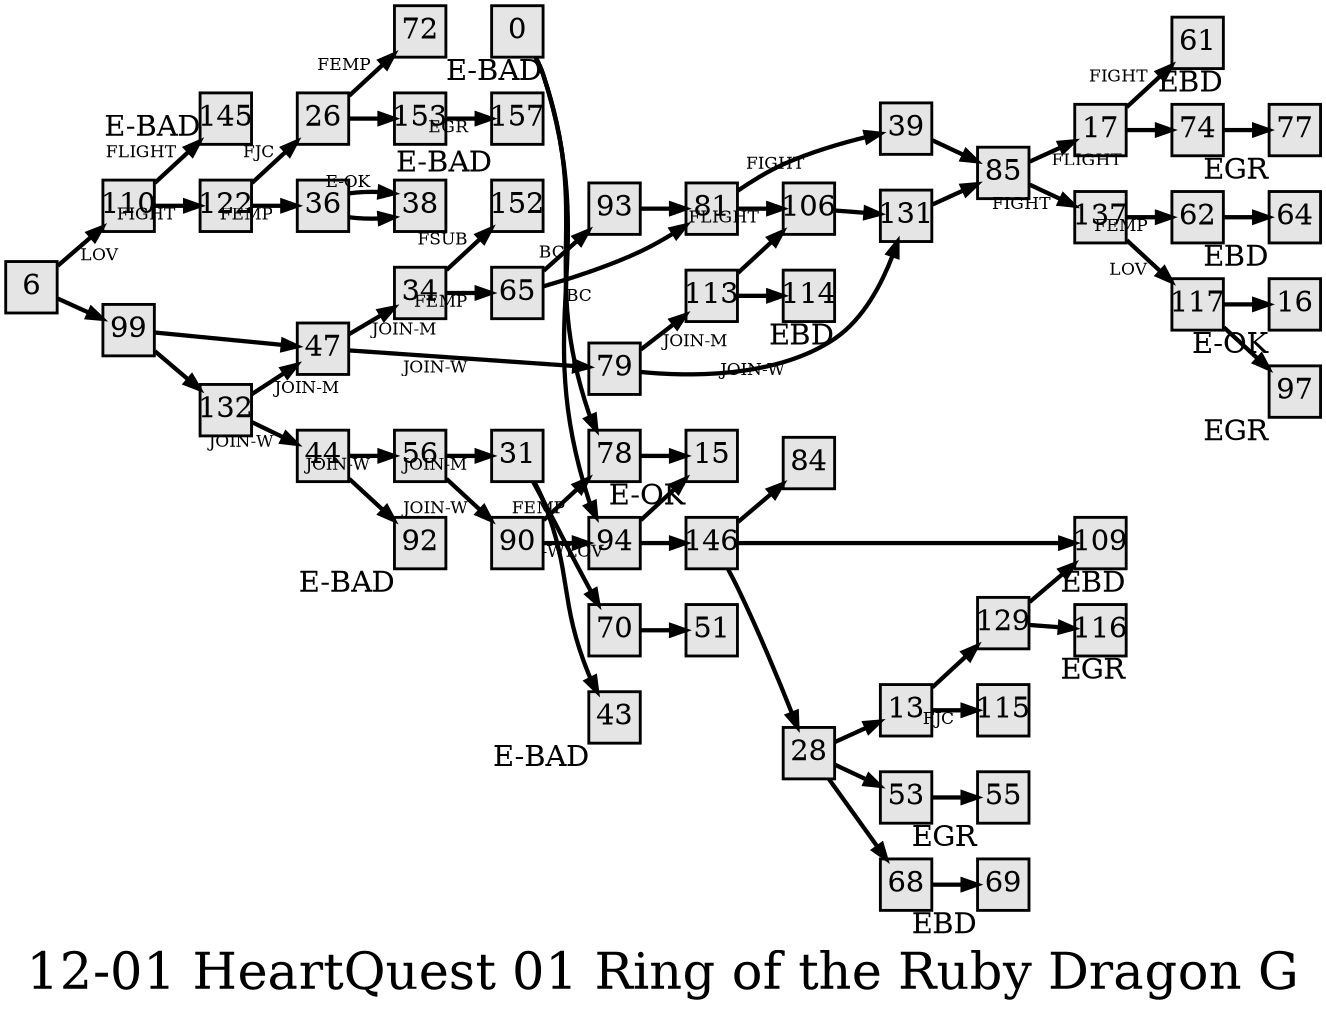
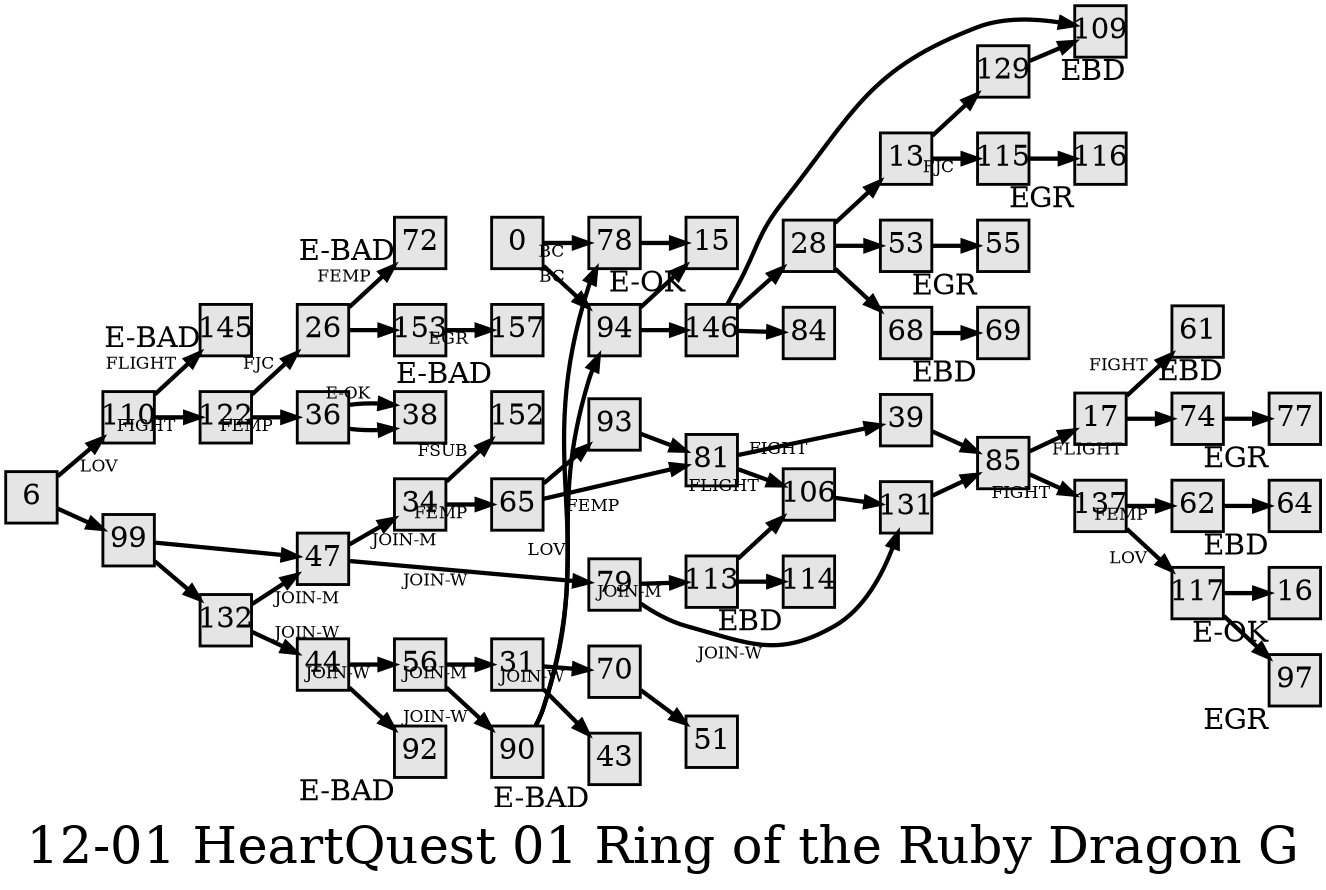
(1045, 626) -> (1045, 159)
